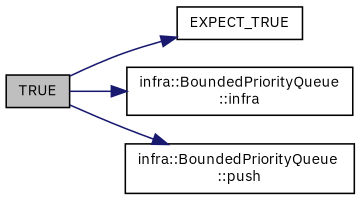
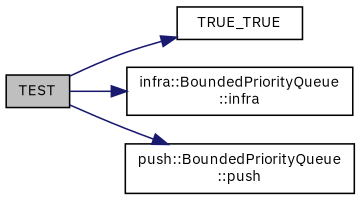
(240, 23) -> (240, 23)
(38, 91) -> (38, 91)
(240, 169) -> (240, 169)
